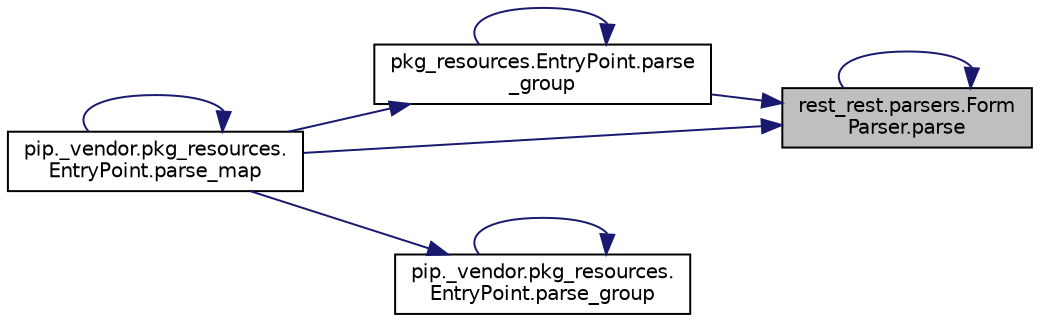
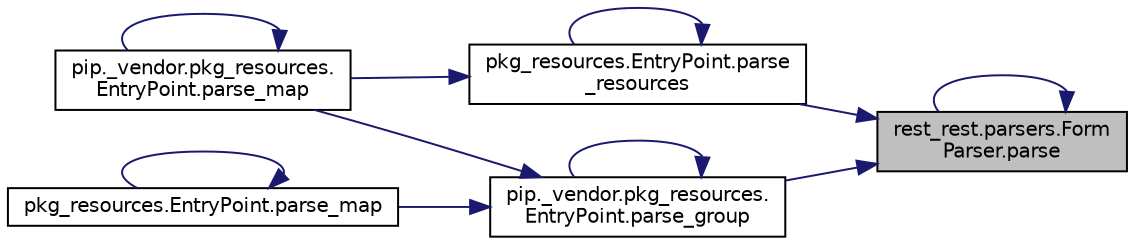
(543, 74) -> (638, 74)
(532, 140) -> (822, 174)
none -> (203, 207)
